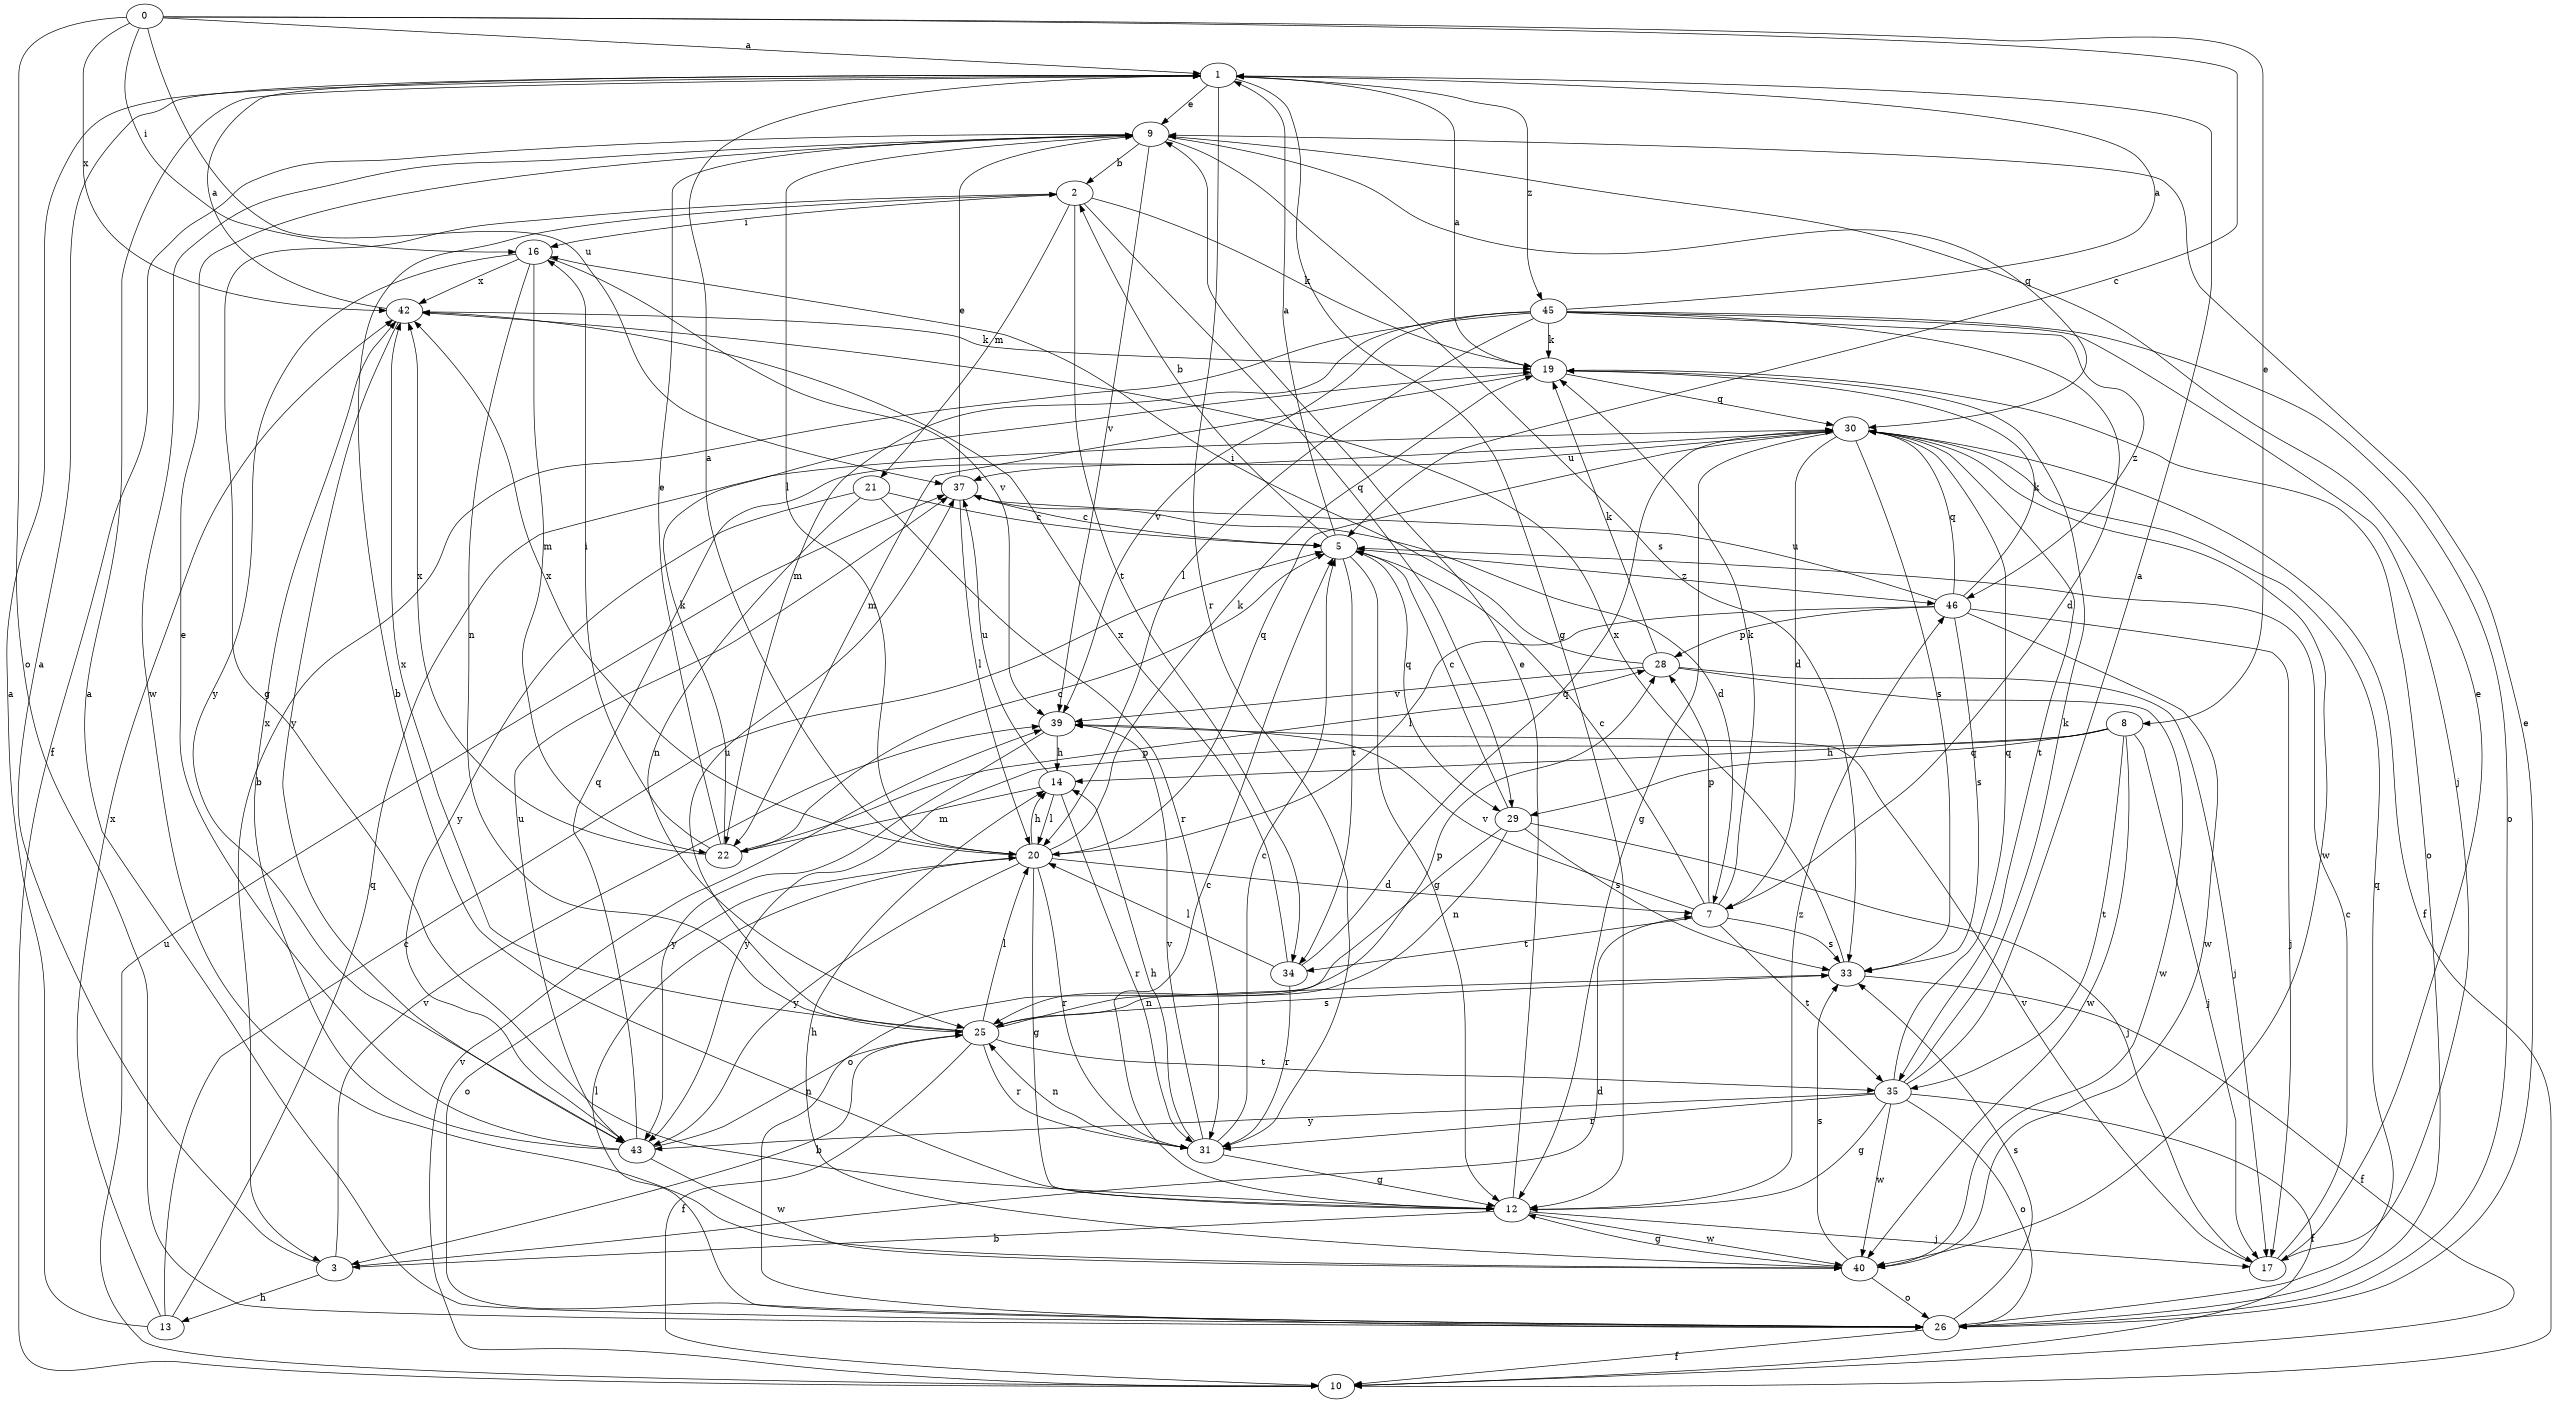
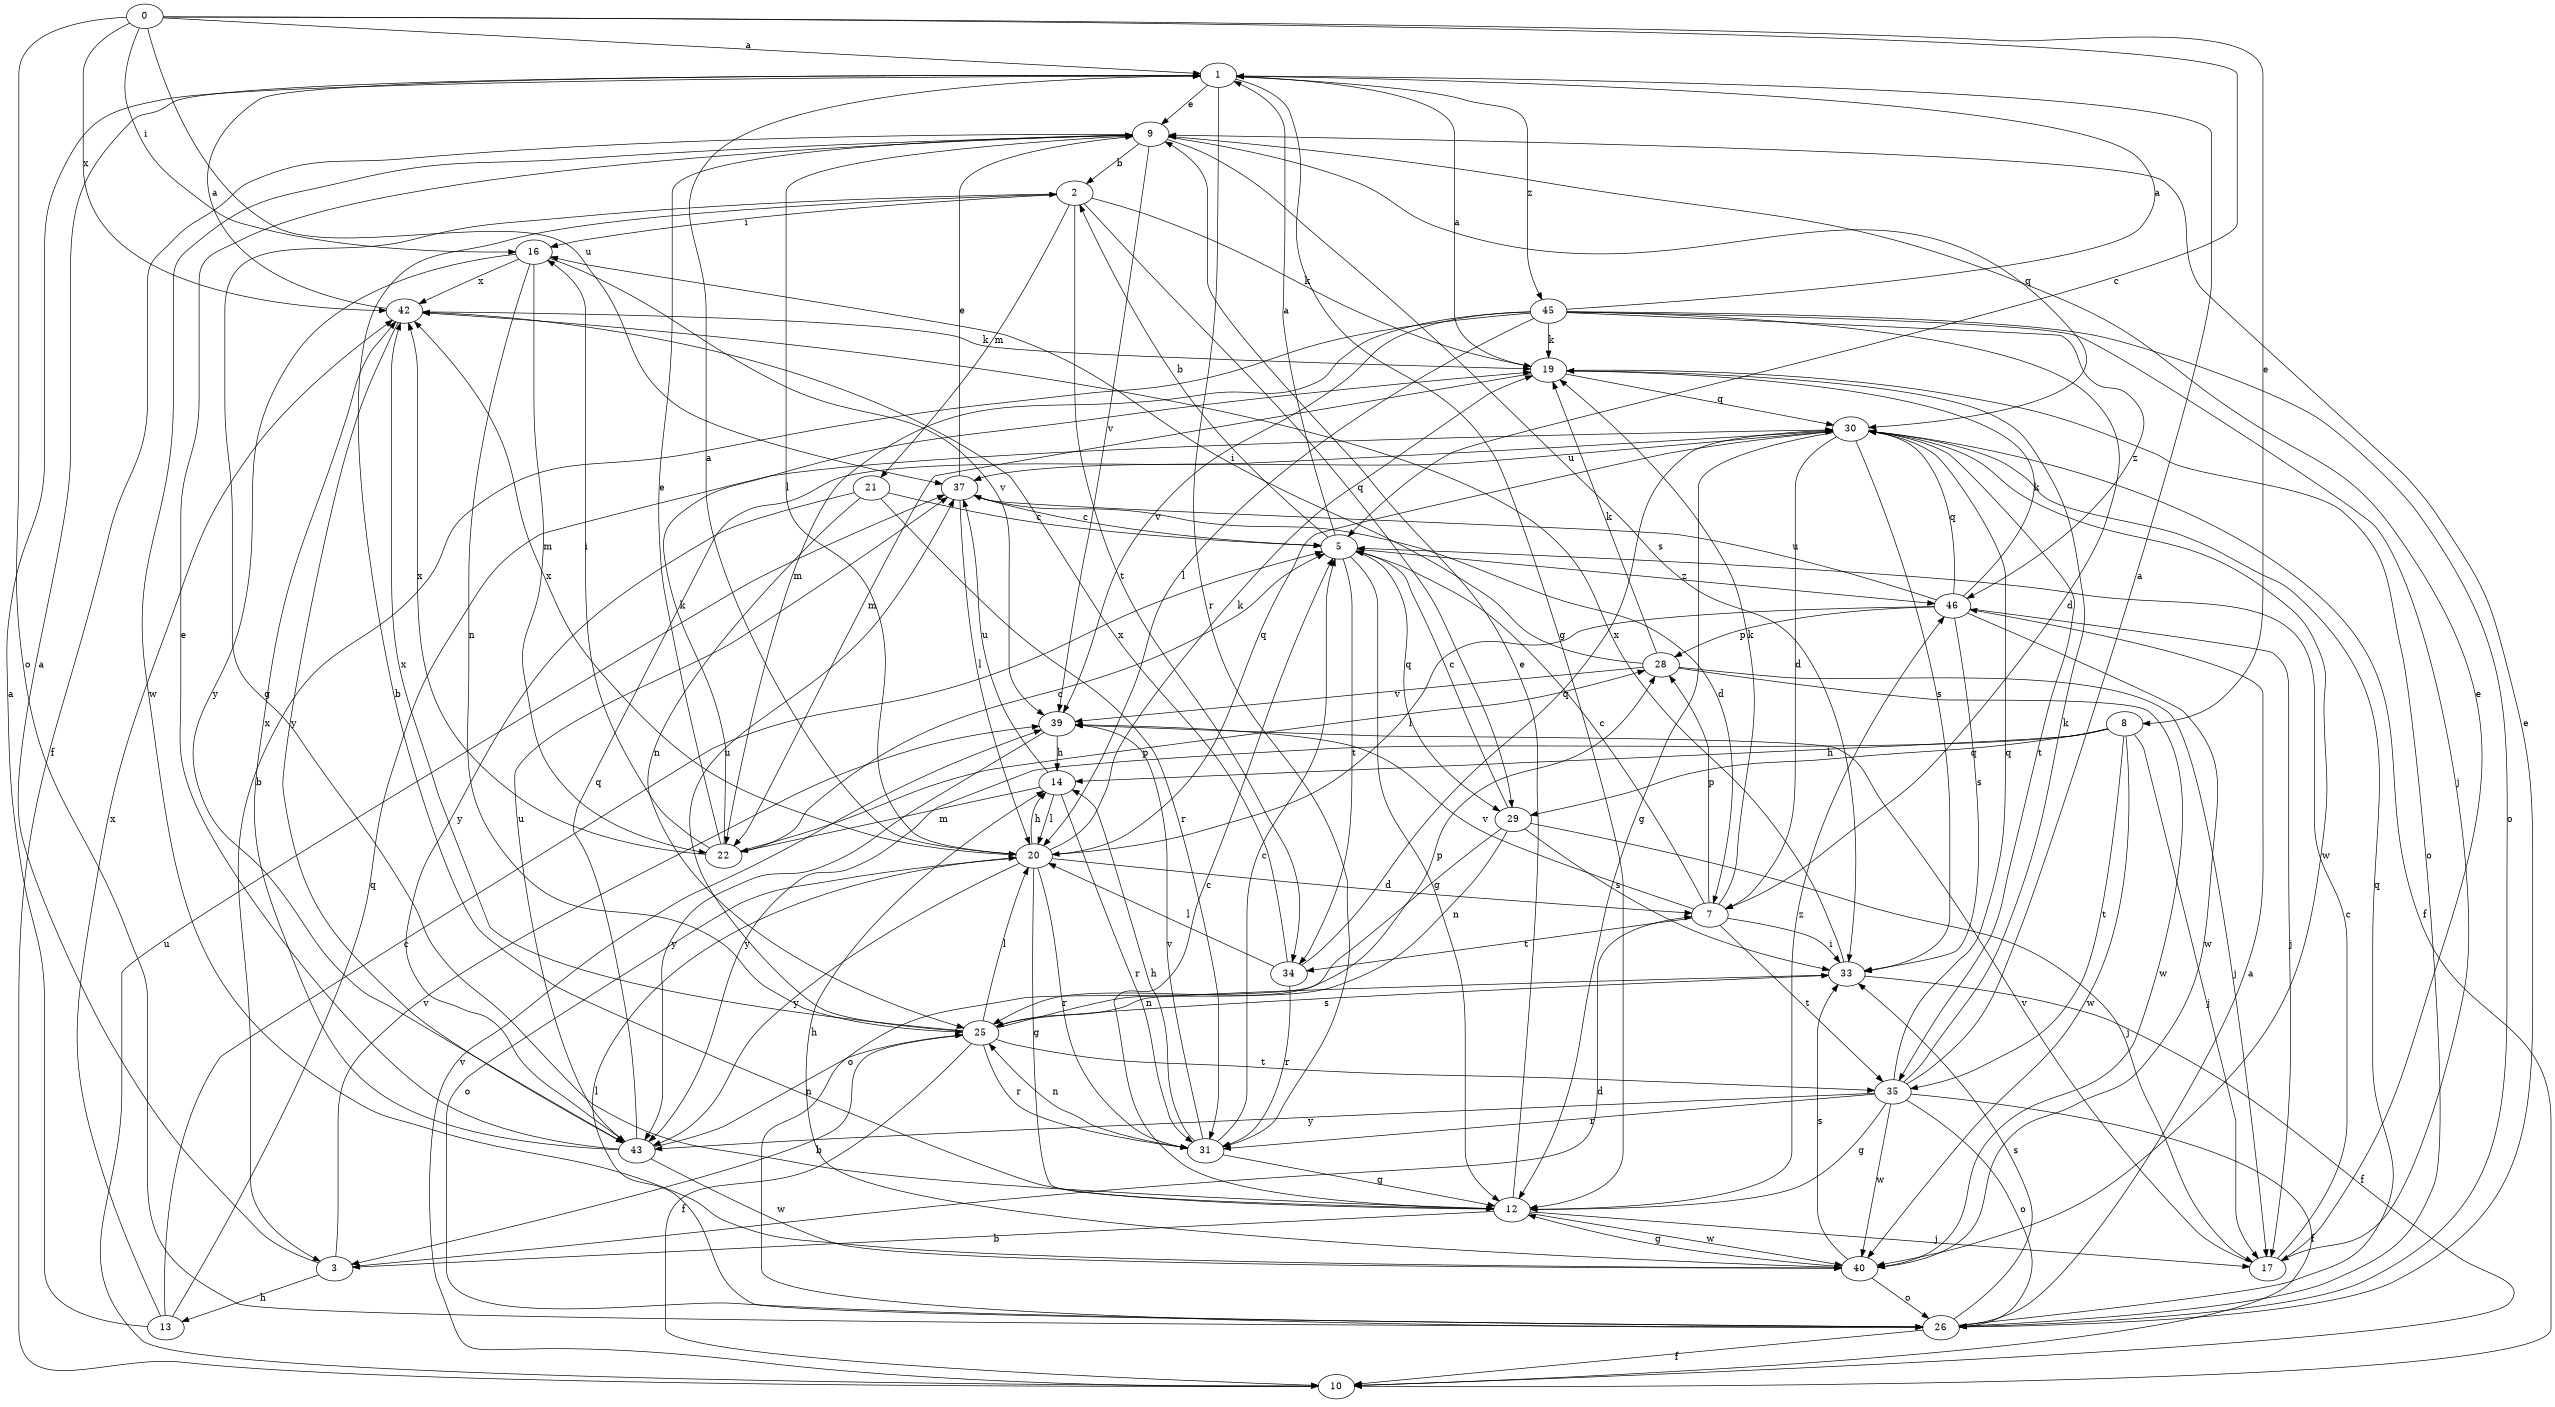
(1831, 945) -> (1831, 945)
(194, 967) -> (2259, 919)
